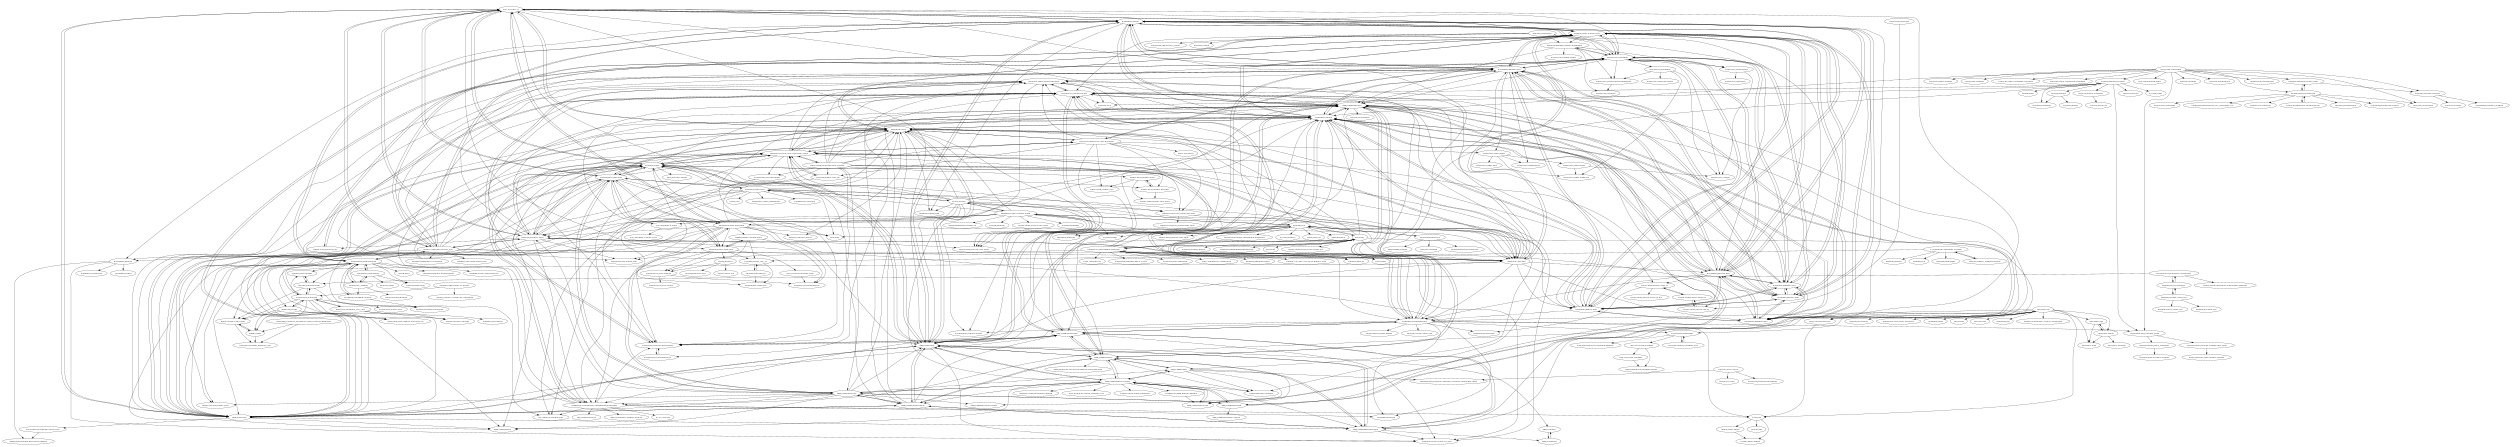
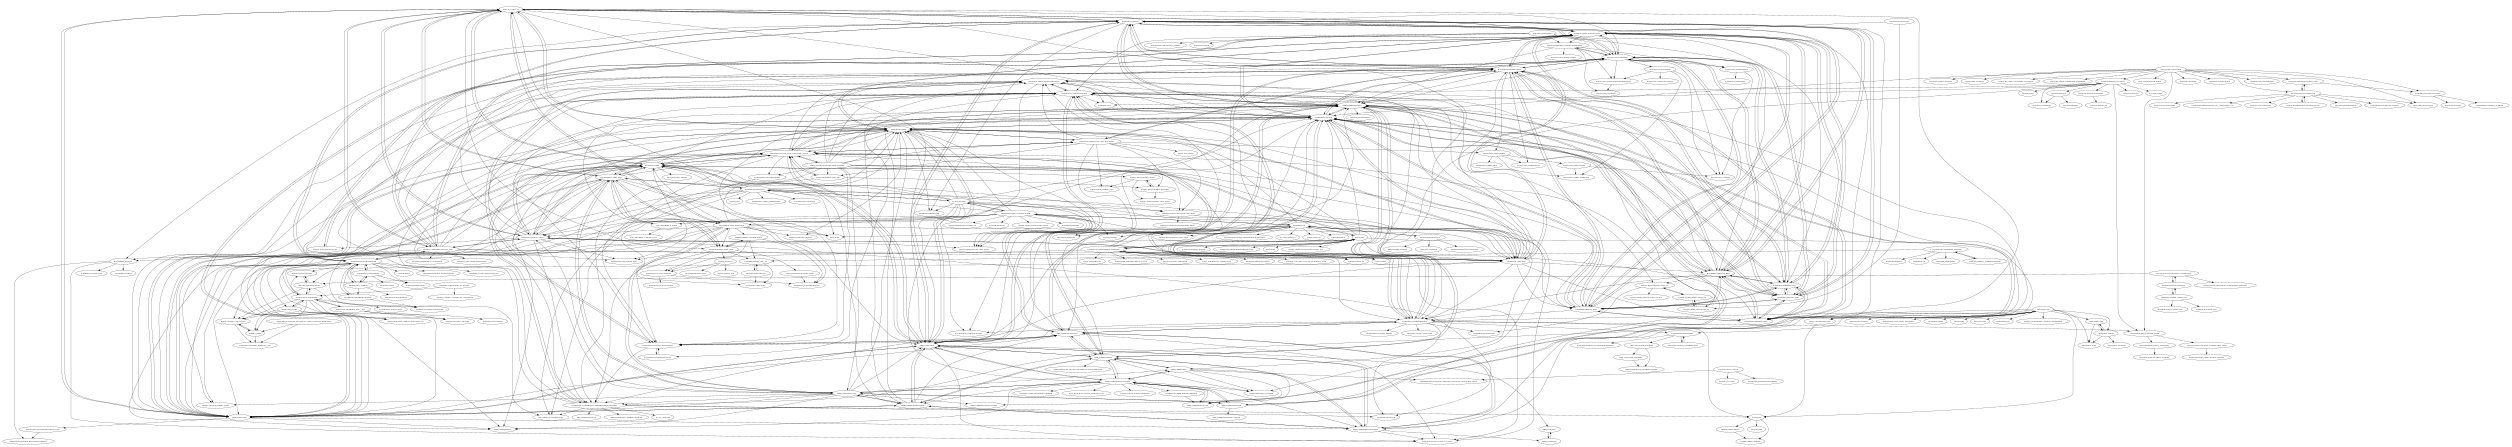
(1866, 86) -> (1746, 27)
(756, 285) -> (756, 285)
(619, 372) -> (618, 370)
